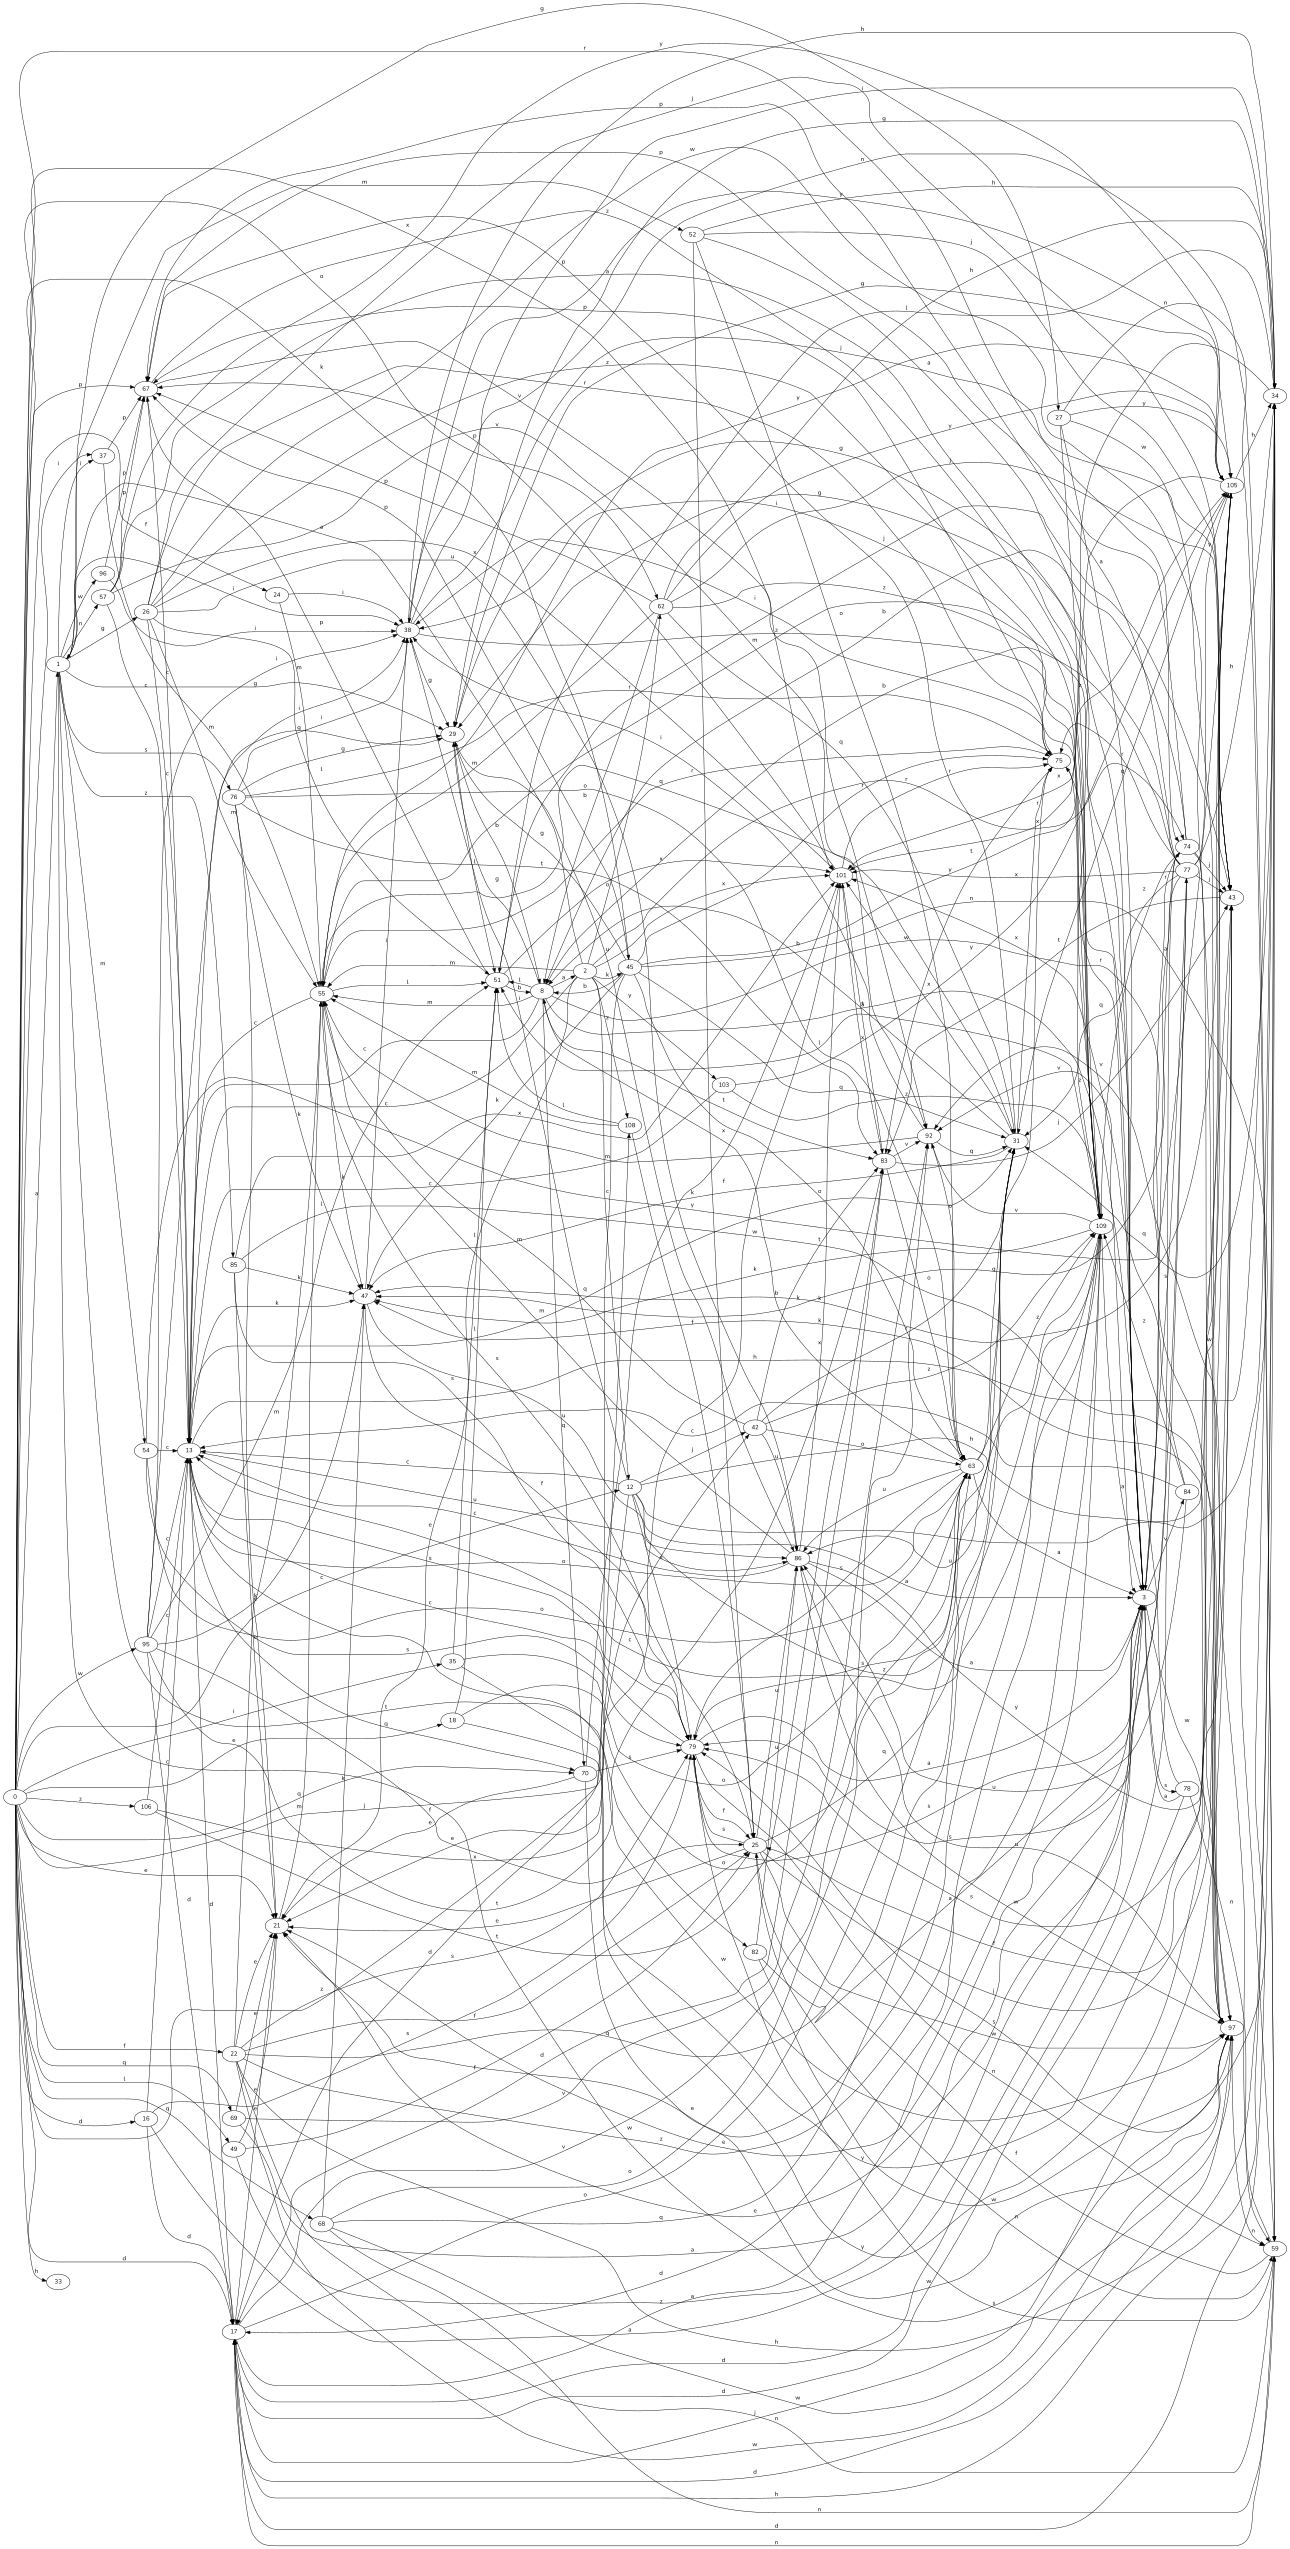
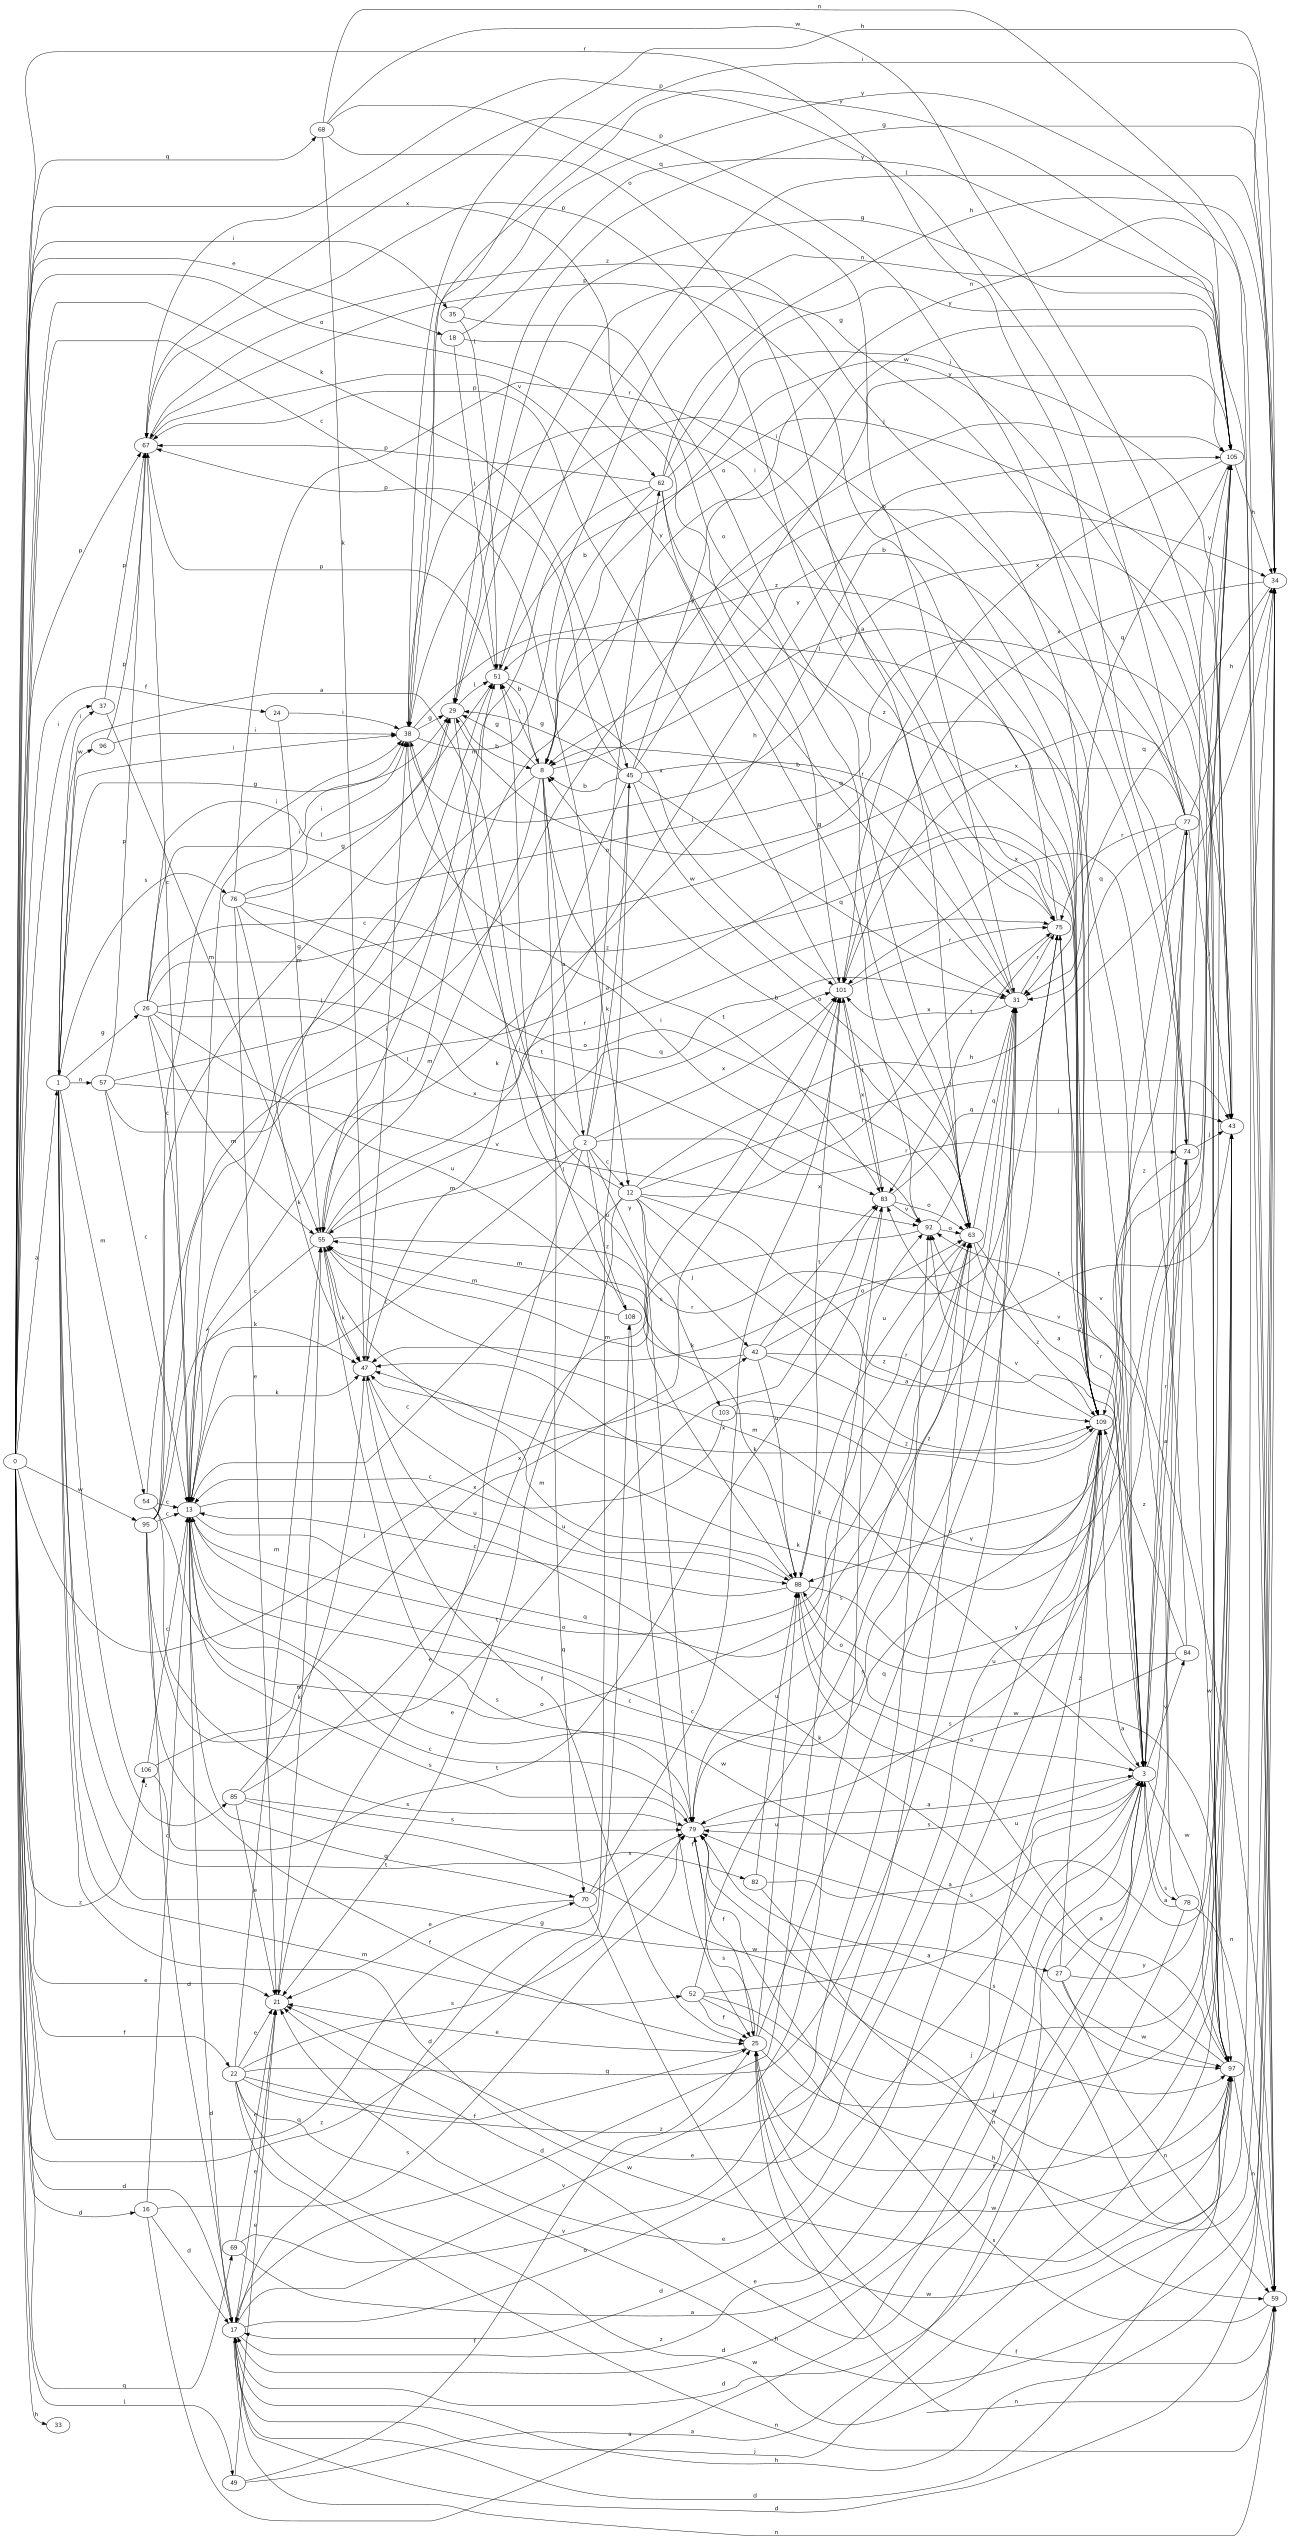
(1206, 680) -> (1200, 806)
none -> (873, 1116)
(798, 1559) -> (798, 1585)
